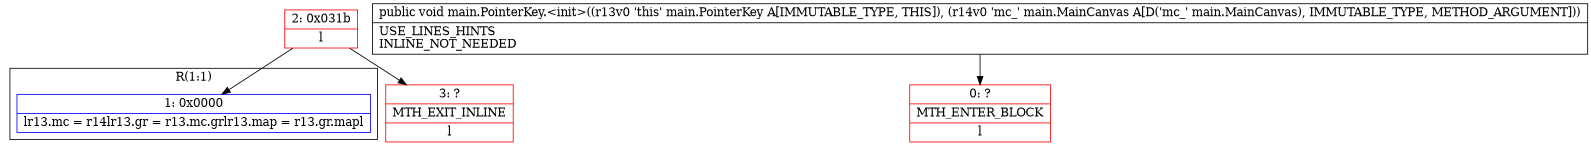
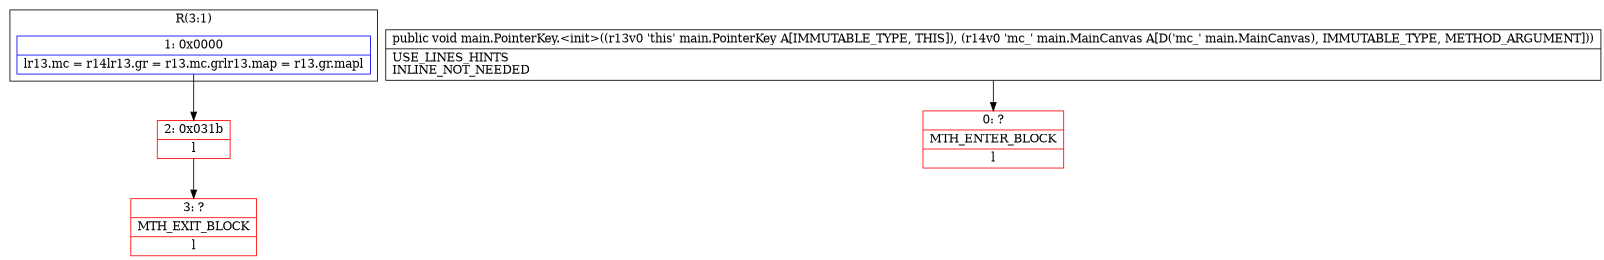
(253, 74) -> (194, 93)
(194, 78) -> (194, 19)
(449, 113) -> (194, 227)
